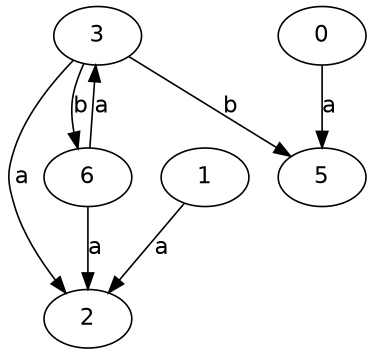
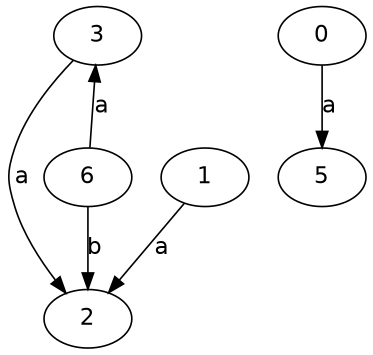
(73, 97) -> none
(203, 102) -> none
(95, 248) -> (95, 248)
